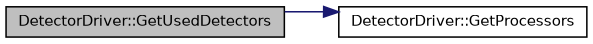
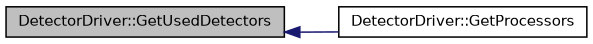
(304, 12) -> (319, 32)
